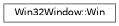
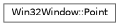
(60, 13) -> (60, 13)
